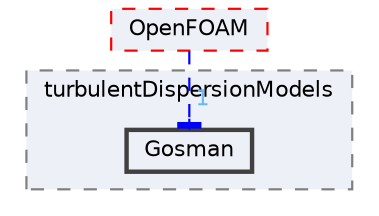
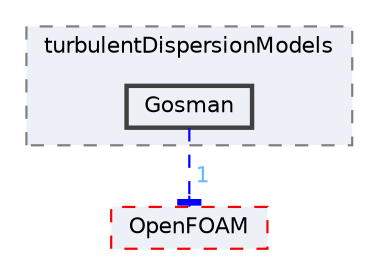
(189, 85) -> (189, 162)
